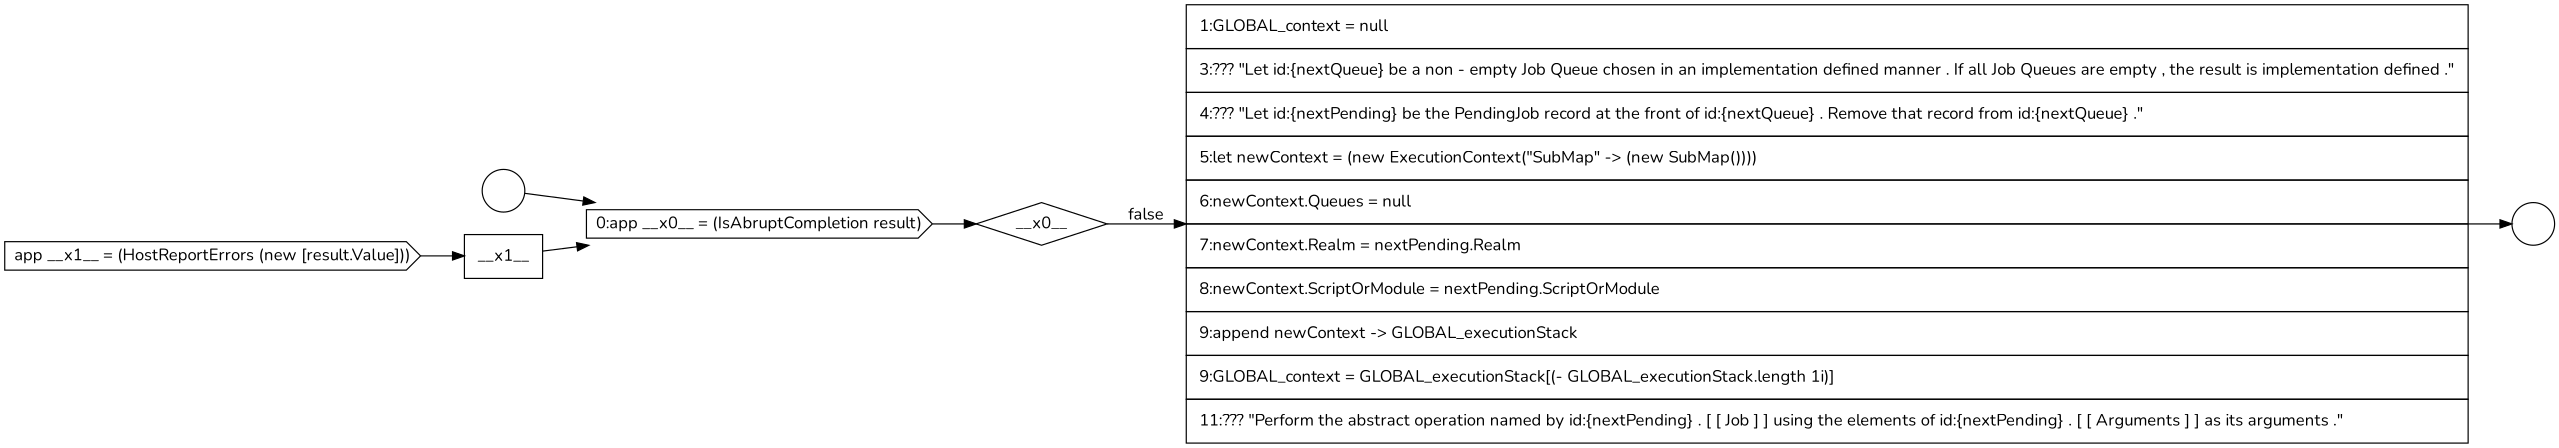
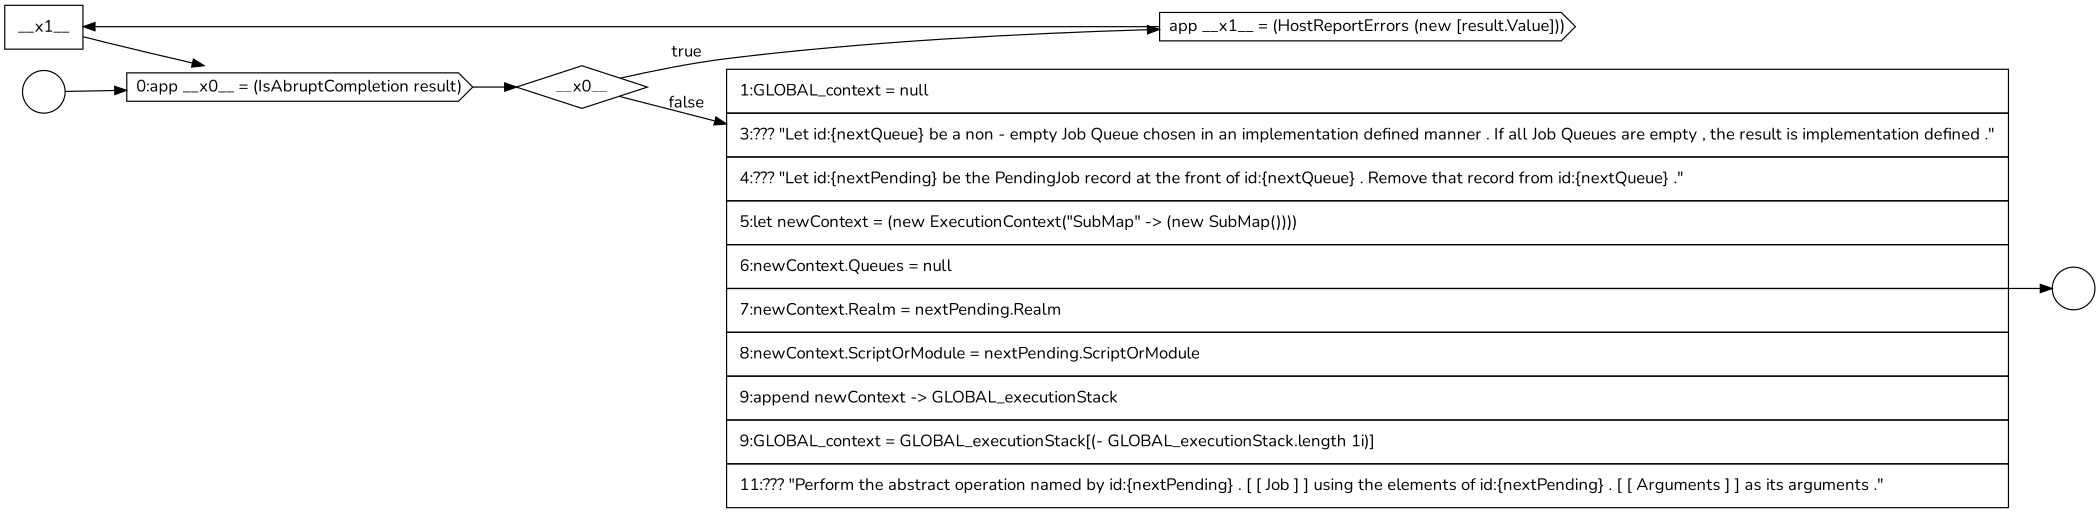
none -> (883, 43)
